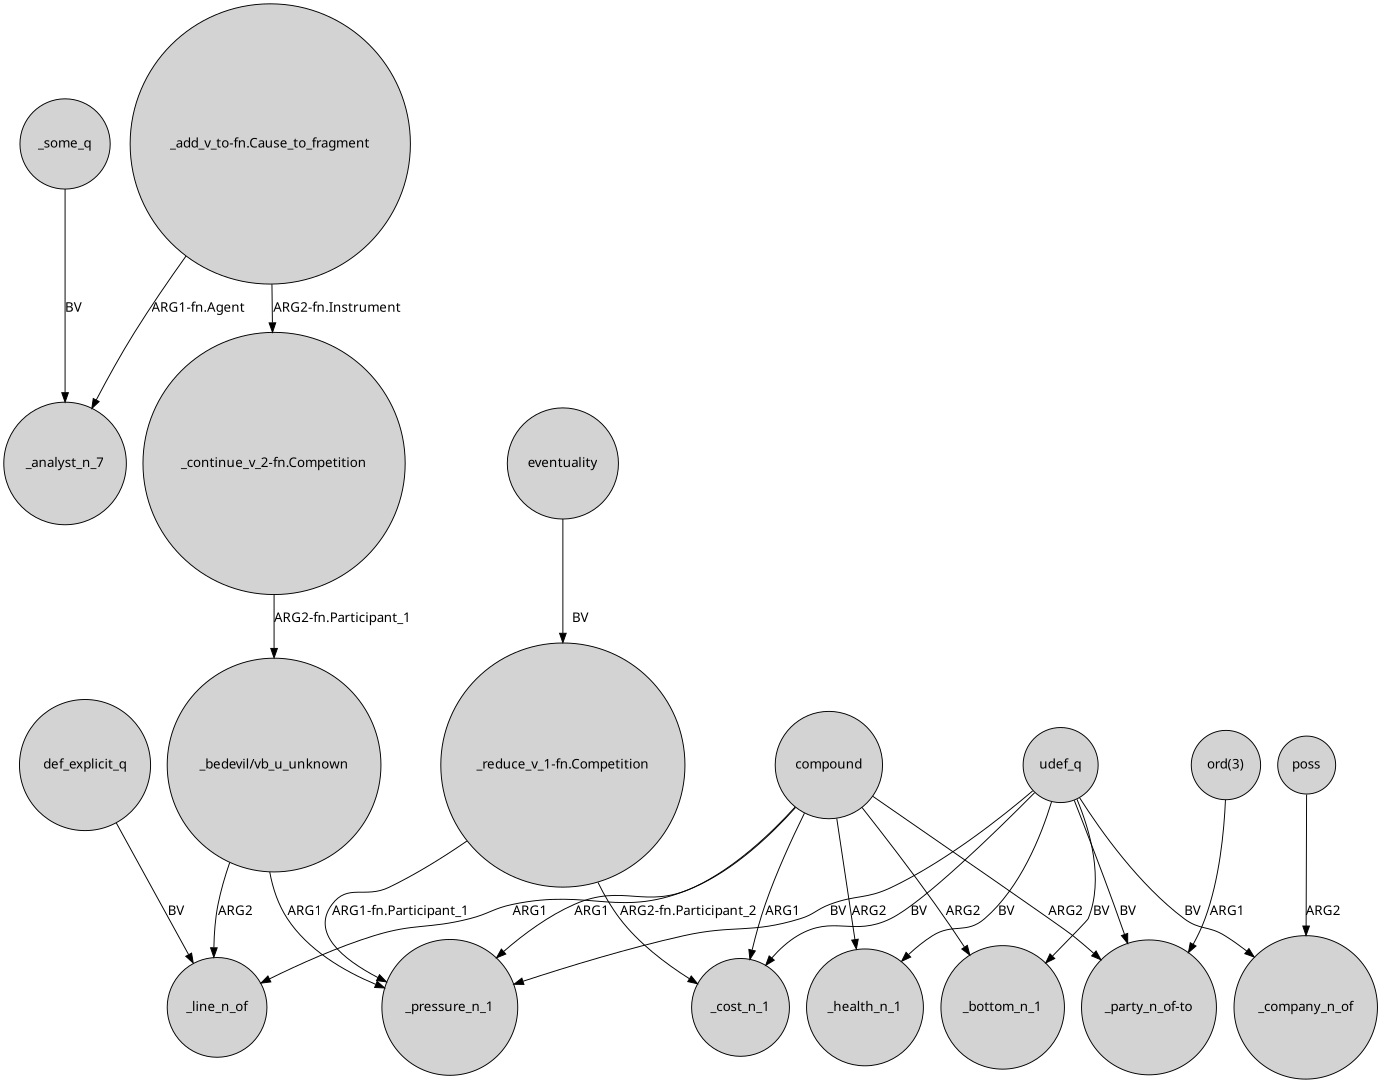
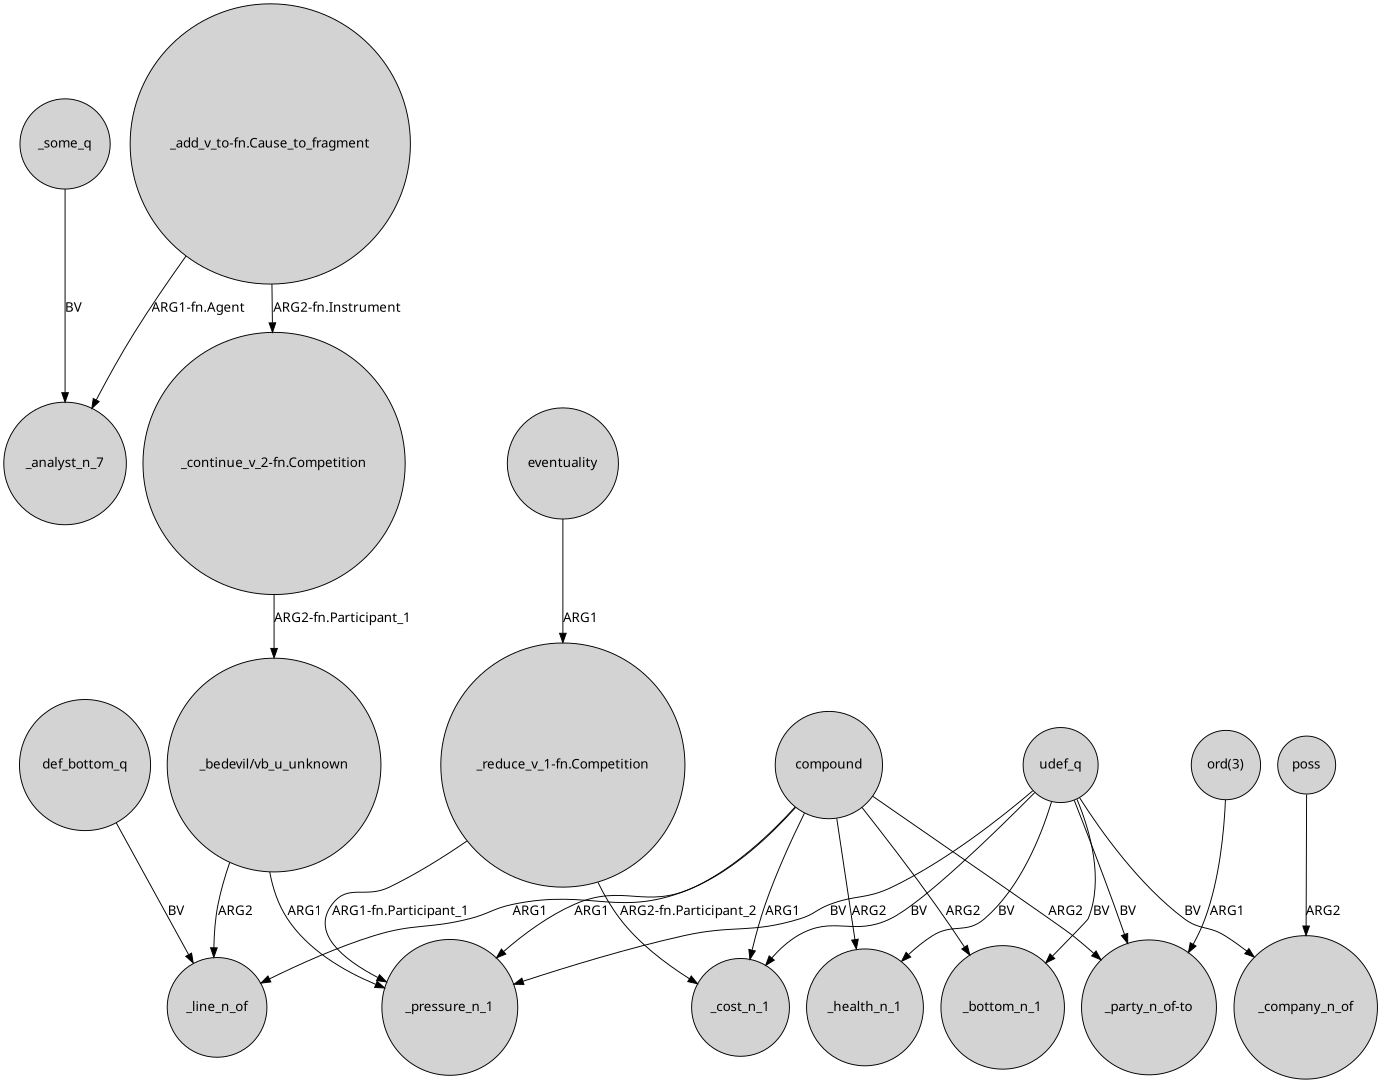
(580, 619) -> (580, 619)
(85, 765) -> (85, 765)
